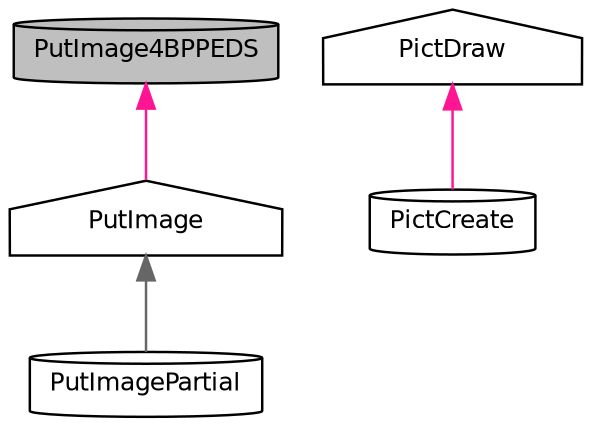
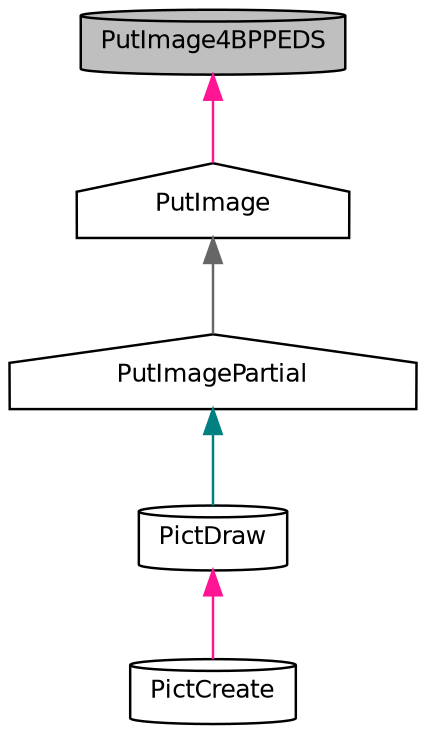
(453, 51) -> (213, 538)
(146, 384) -> (213, 376)
none -> (213, 470)
